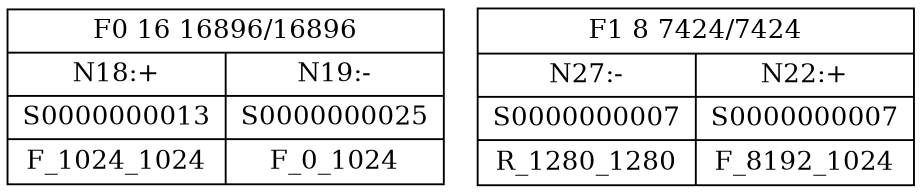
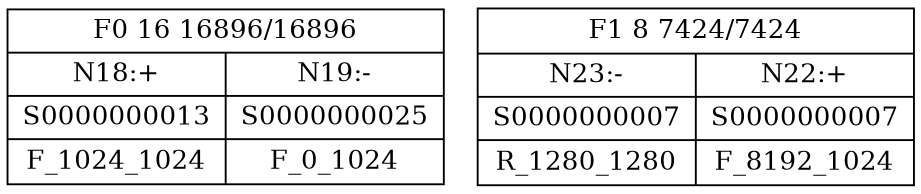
(587, 74) -> (587, 74)
